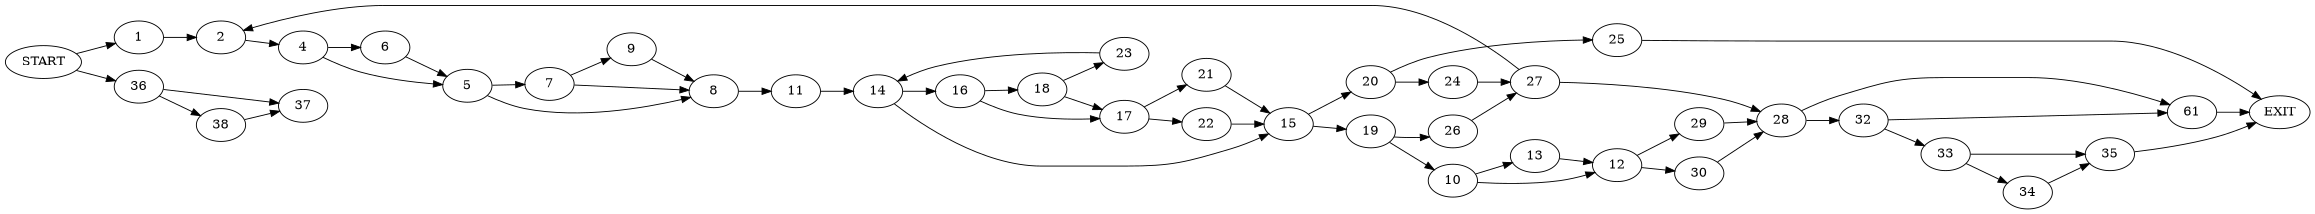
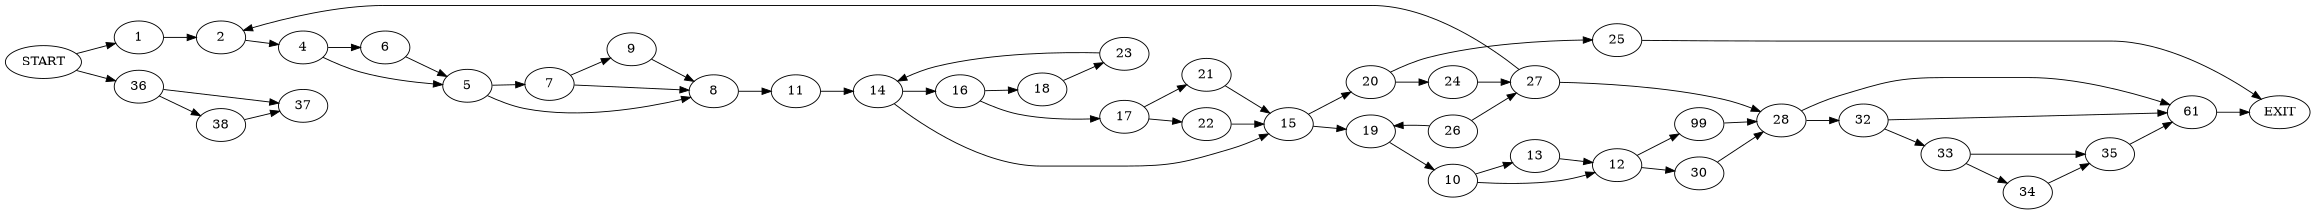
(1079, 102) -> none
(1699, 124) -> (1699, 124)
(1407, 138) -> (1416, 125)
(2192, 143) -> (2147, 135)
